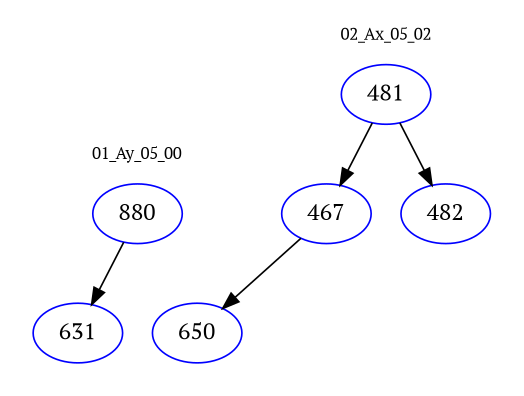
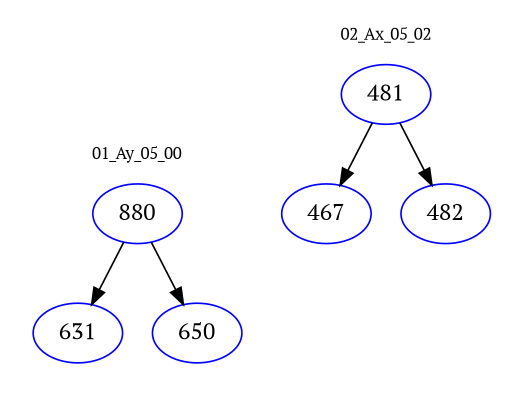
(268, 268) -> (164, 266)
